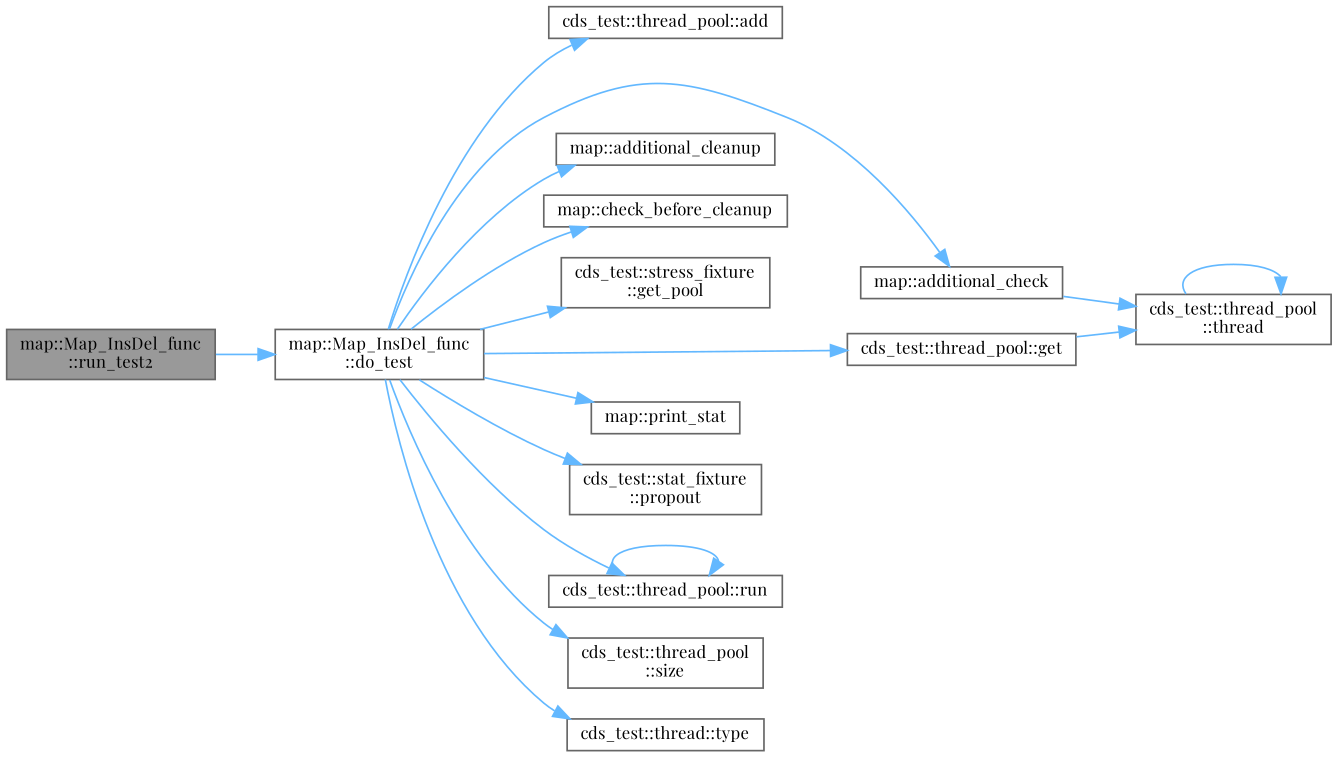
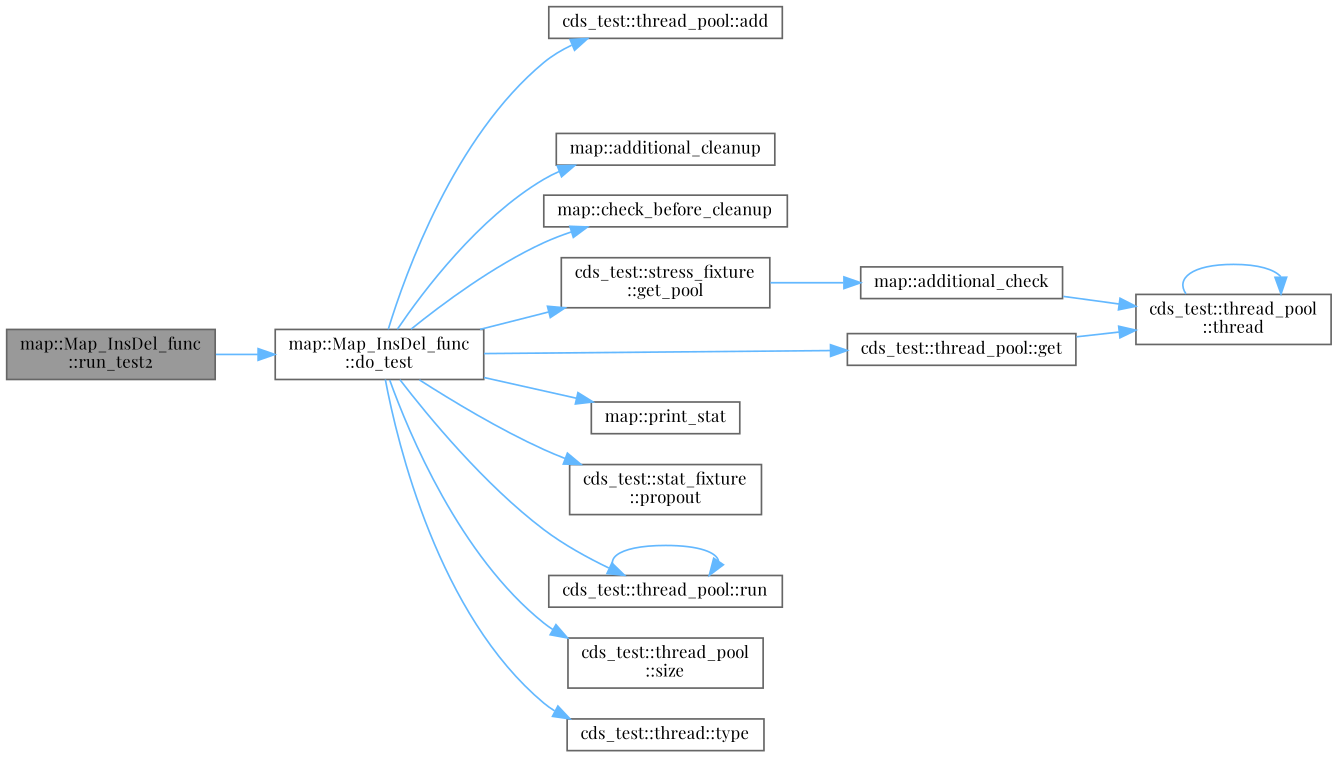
(634, 85) -> (807, 283)
